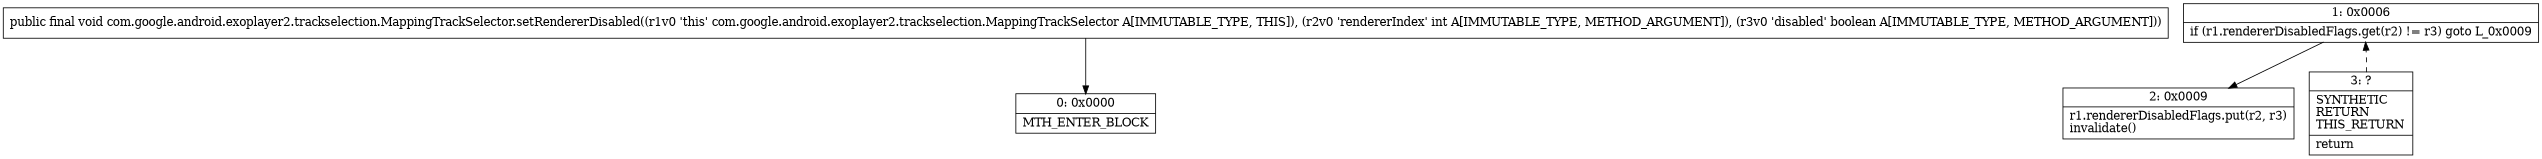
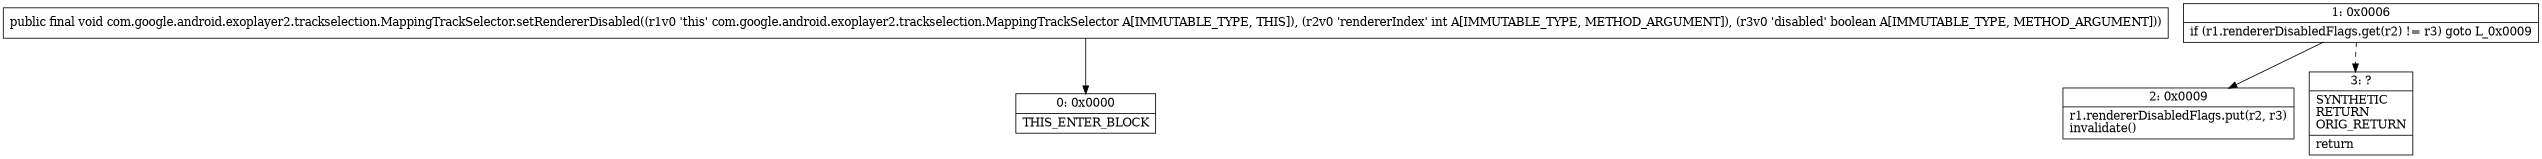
(2367, 61) -> (2356, 53)
(1086, 123) -> (1086, 123)
(2360, 125) -> (2361, 125)
